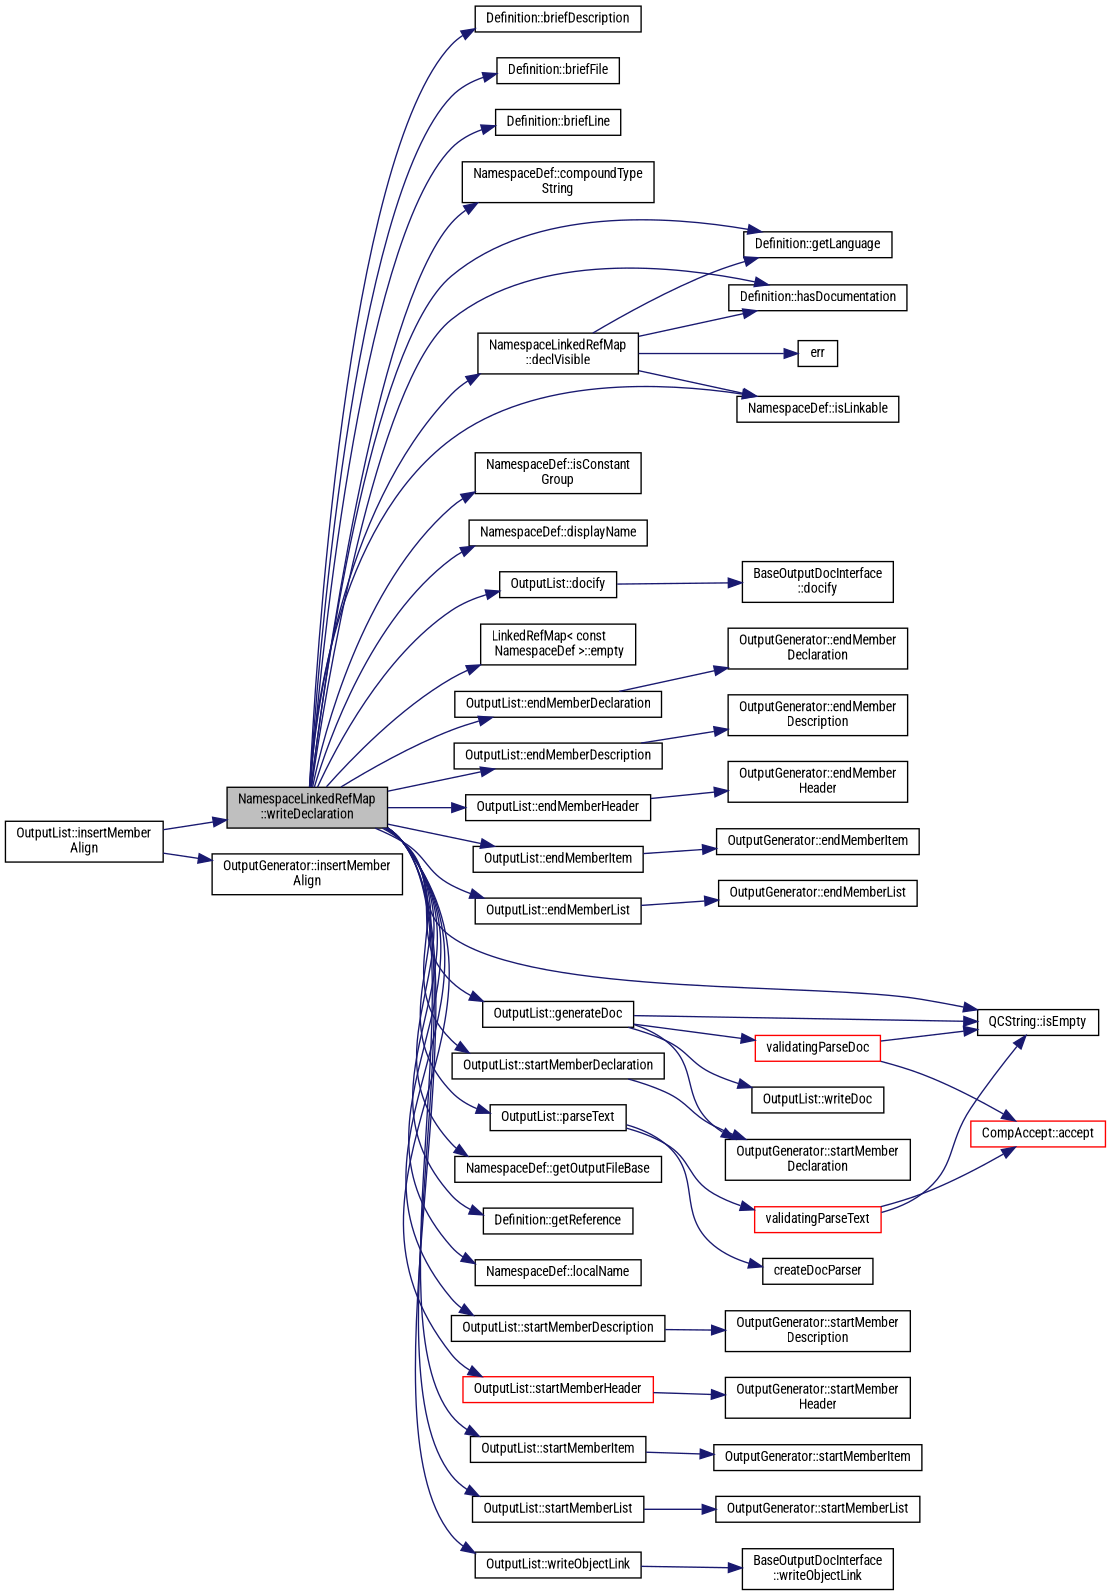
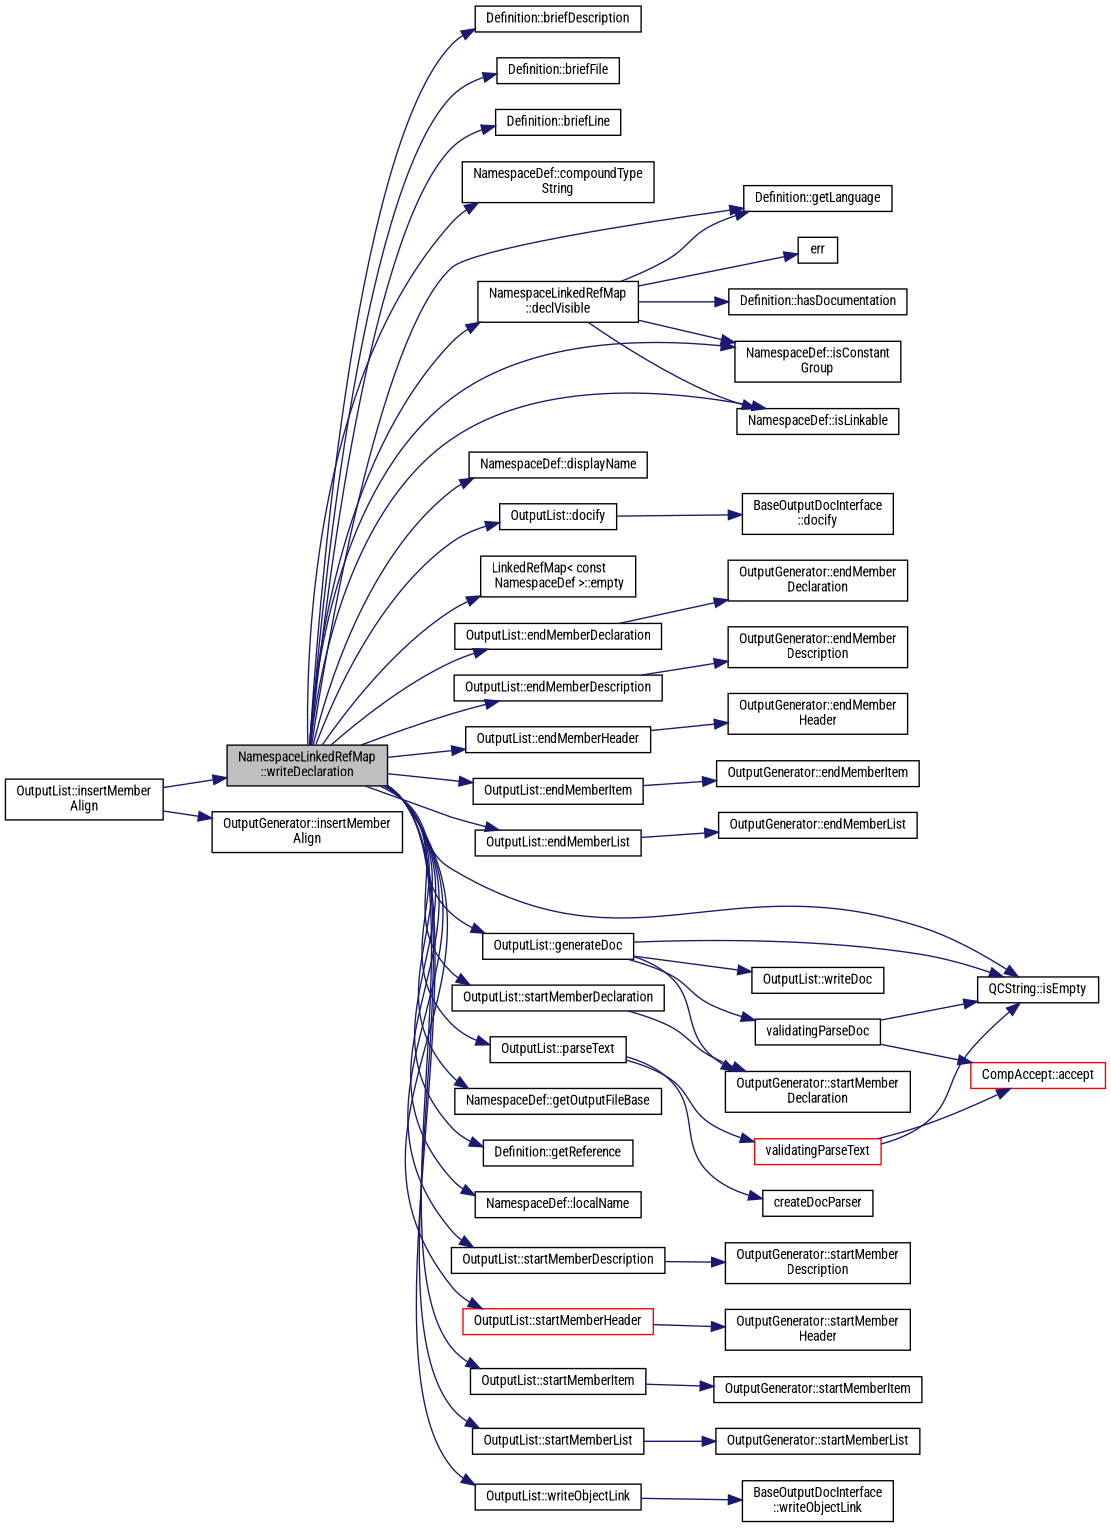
none -> (680, 330)
(405, 395) -> none
(818, 1048) -> (818, 1032)
